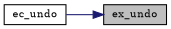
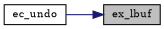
(135, 15) -> (132, 15)
